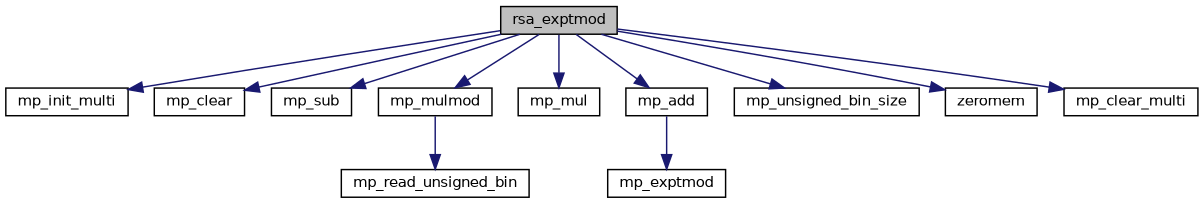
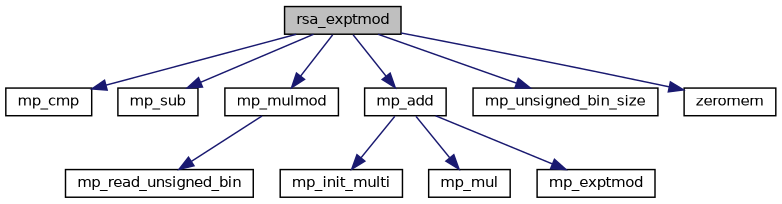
(559, 54) -> (433, 137)
(321, 58) -> (378, 137)
(199, 102) -> (49, 102)
(1131, 102) -> none
